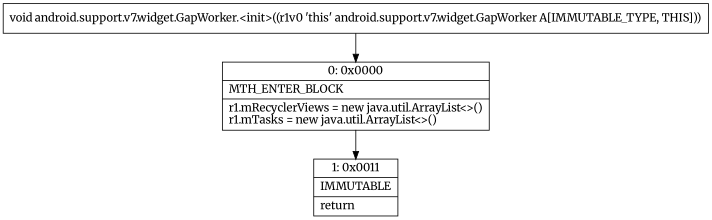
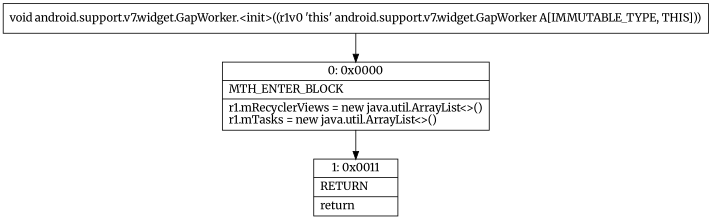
(356, 187) -> (344, 187)
